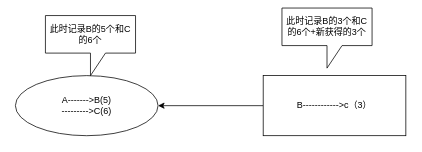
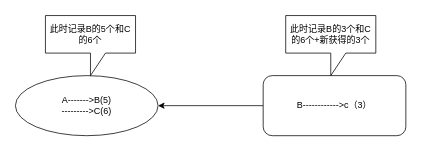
(327, 38) -> (330, 45)
(334, 105) -> (334, 105)
